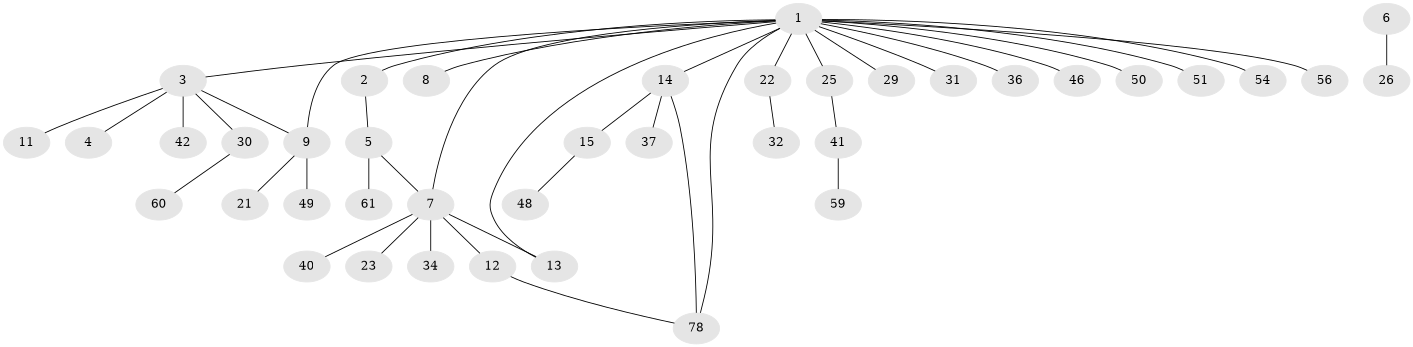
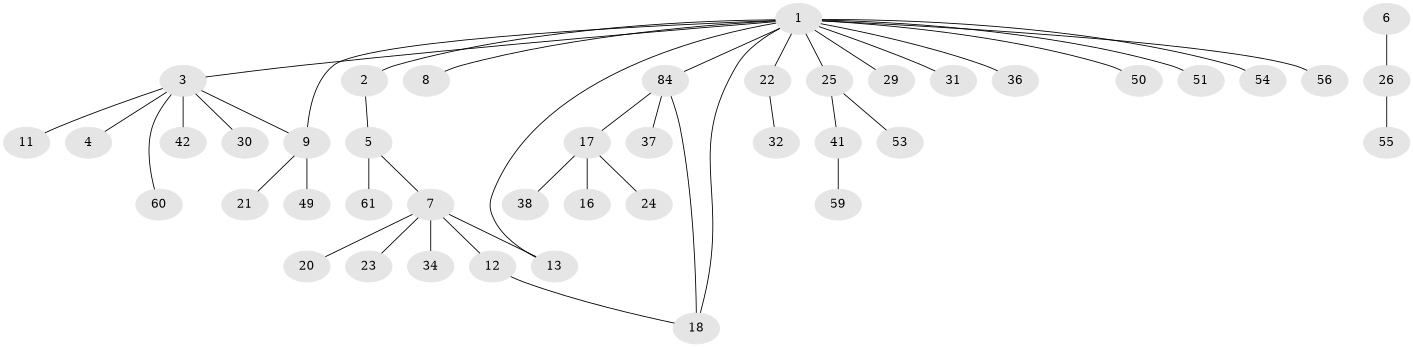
(502, 61) -> none
(665, 81) -> (665, 81)
(1077, 81) -> none
(587, 143) -> (587, 143)
none -> (900, 143)
none -> (1387, 143)
(202, 174) -> (150, 139)
(525, 205) -> (525, 205)
none -> (587, 205)
none -> (649, 205)
(307, 267) -> (307, 267)
(696, 328) -> (696, 328)
